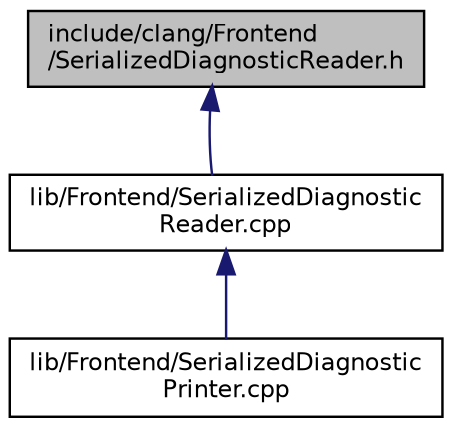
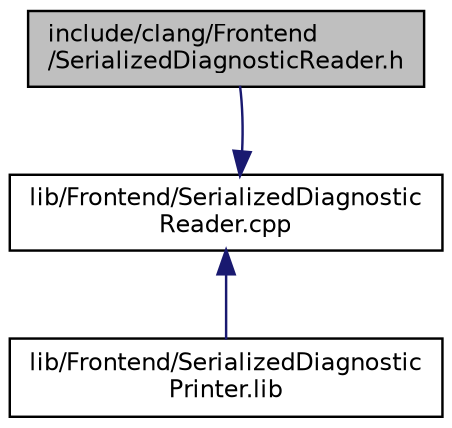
(210, 143) -> (242, 119)
(226, 378) -> (226, 378)
